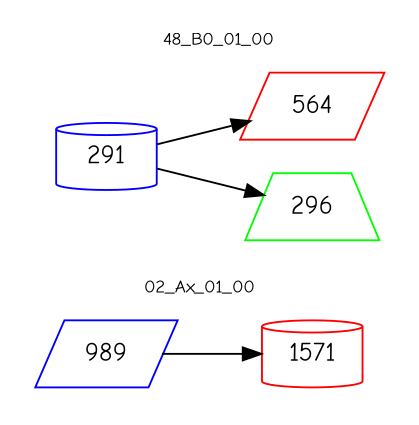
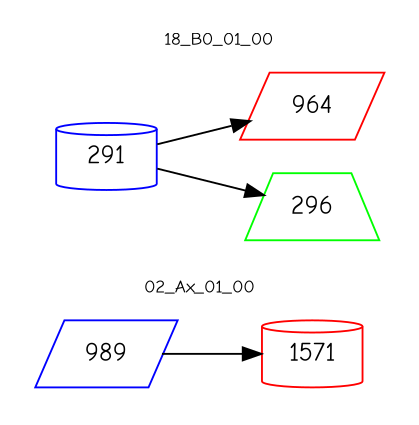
(219, 40) -> (219, 40)
(312, 106) -> (312, 106)
